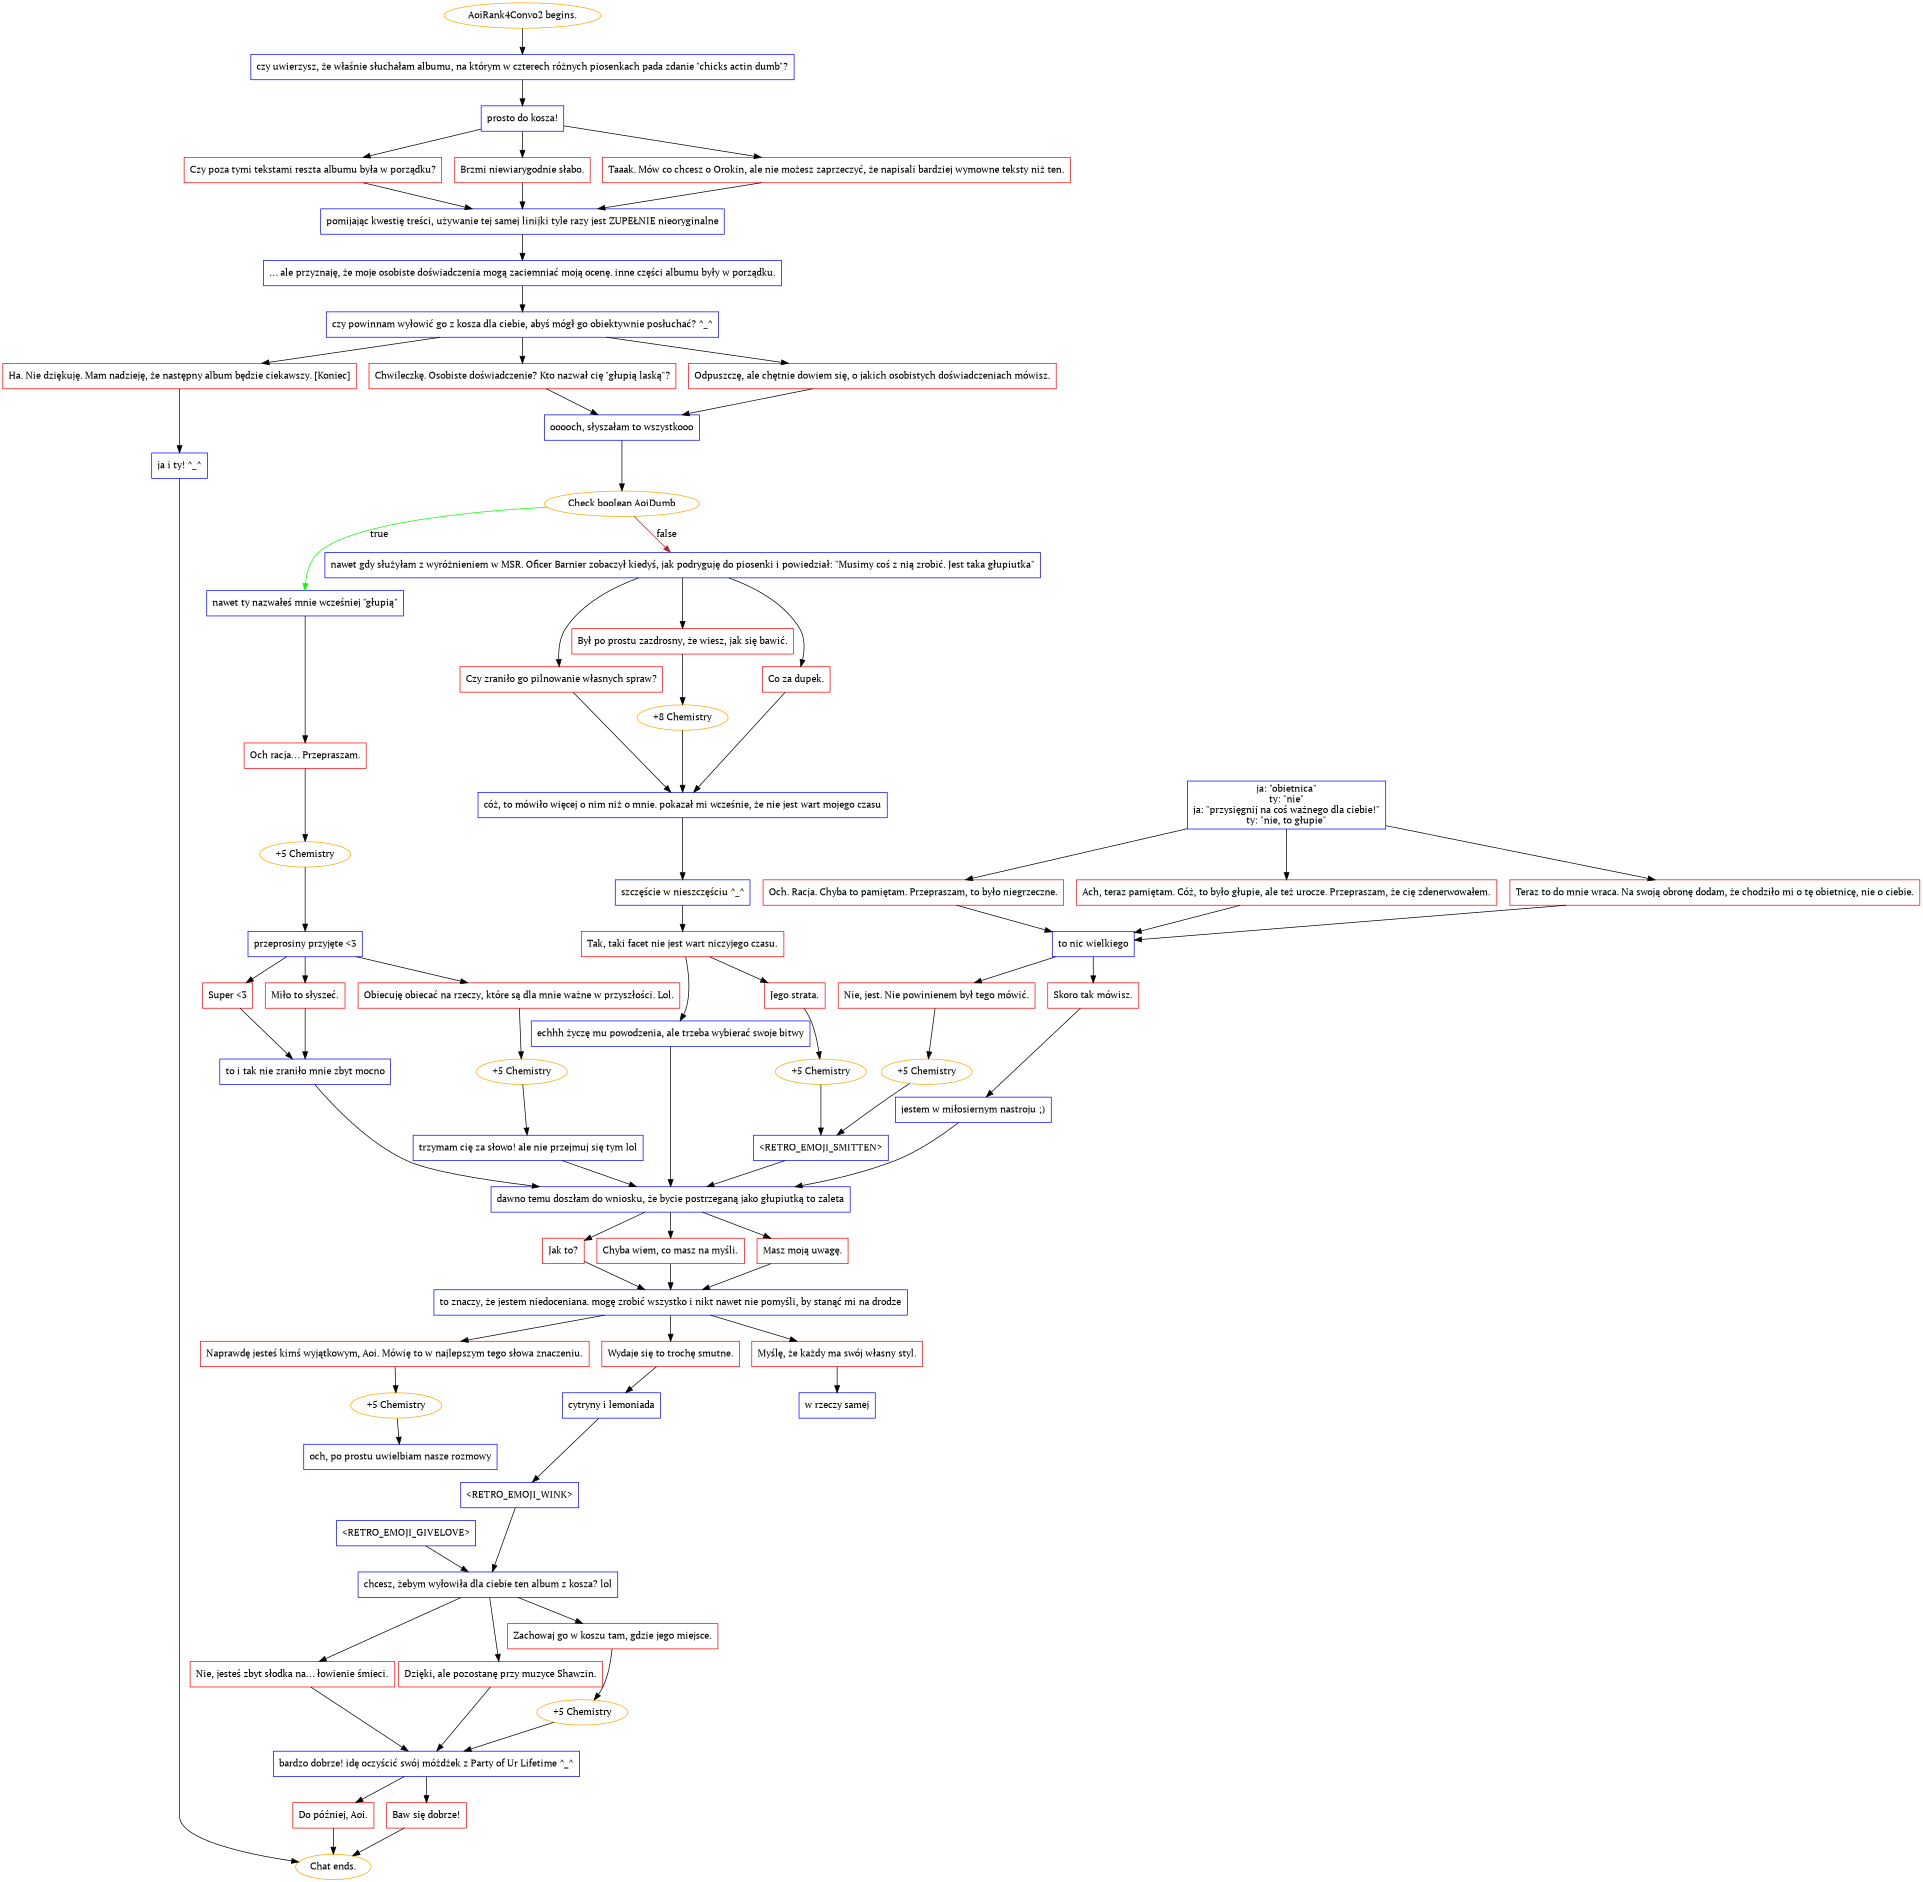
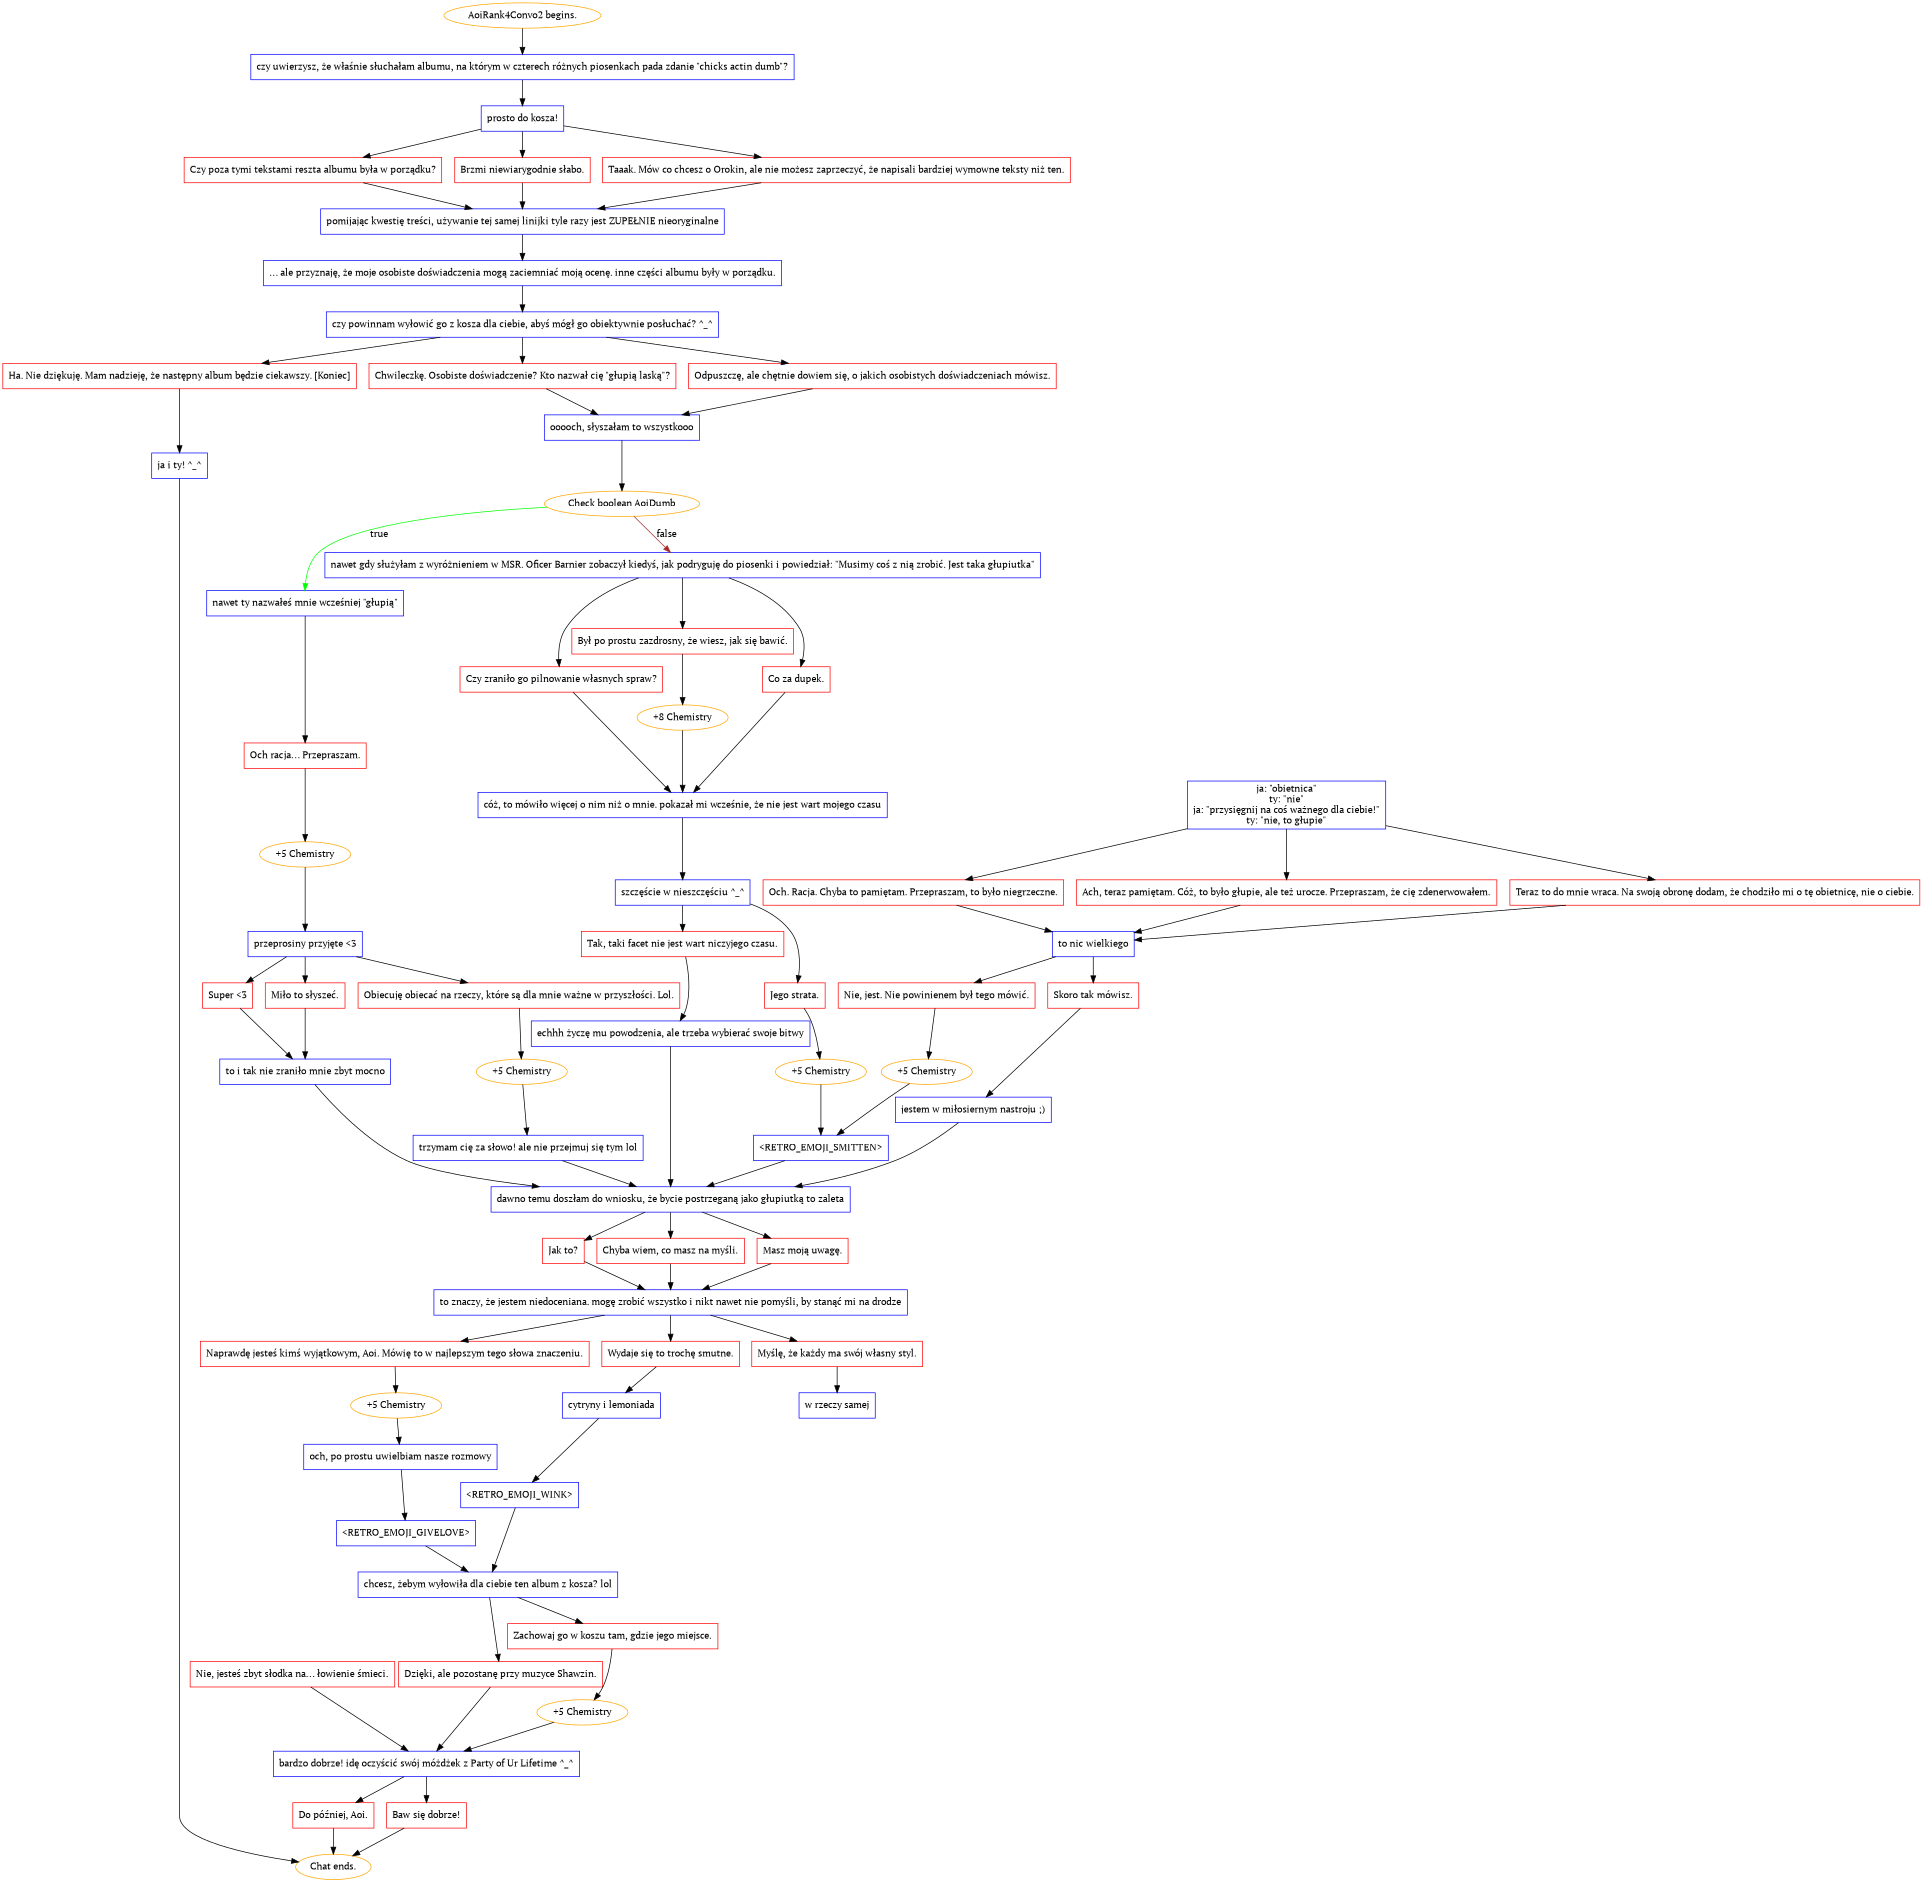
(735, 968) -> (789, 930)
none -> (403, 1491)
(393, 1628) -> none
